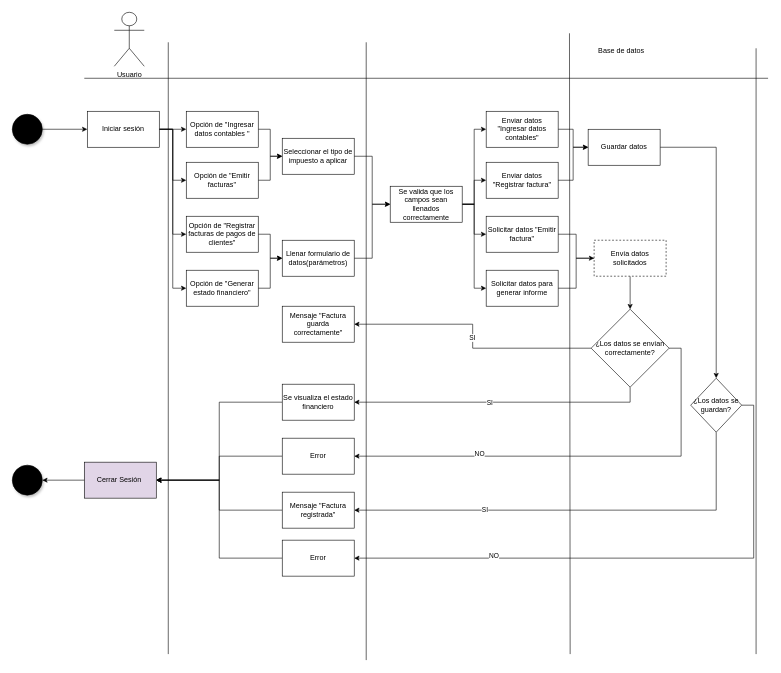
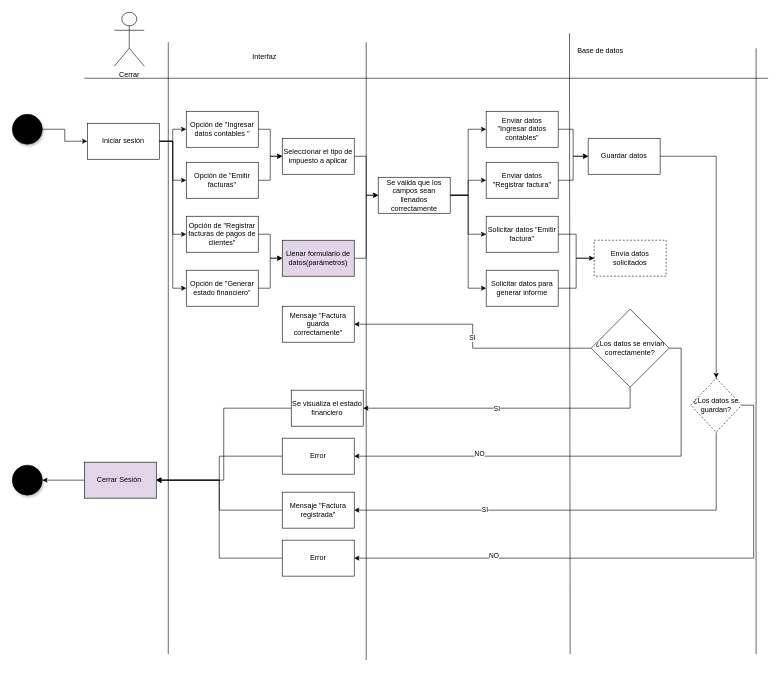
(621, 51) -> (600, 51)
none -> (264, 57)
(130, 75) -> (130, 75)
(123, 129) -> (123, 141)
(624, 147) -> (624, 156)
(426, 204) -> (414, 195)
(318, 258) -> (318, 258)
(630, 303) -> none
(318, 402) -> (327, 408)
(716, 405) -> (716, 405)
